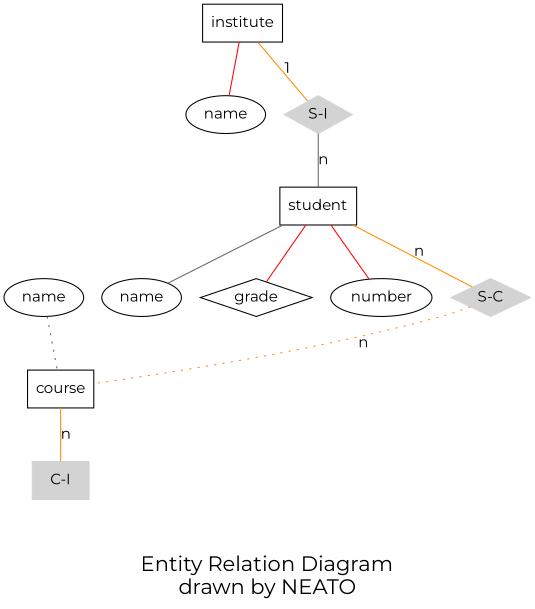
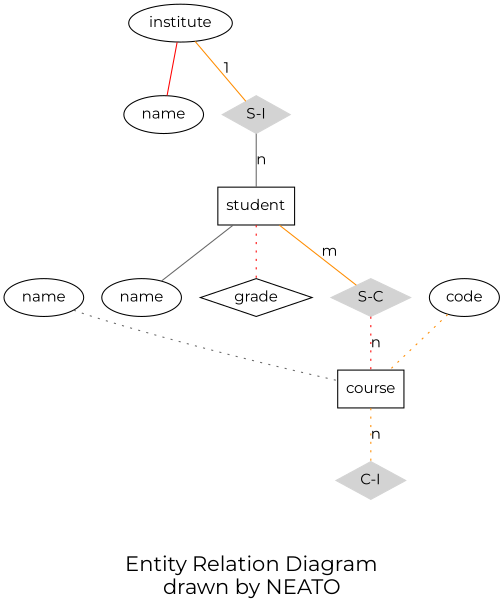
(243, 23) -> (181, 23)
(419, 252) -> (330, 252)
(286, 254) -> (256, 252)
(381, 298) -> none
none -> (464, 298)
(284, 352) -> (371, 343)
(61, 435) -> (371, 435)
(61, 480) -> (371, 480)
